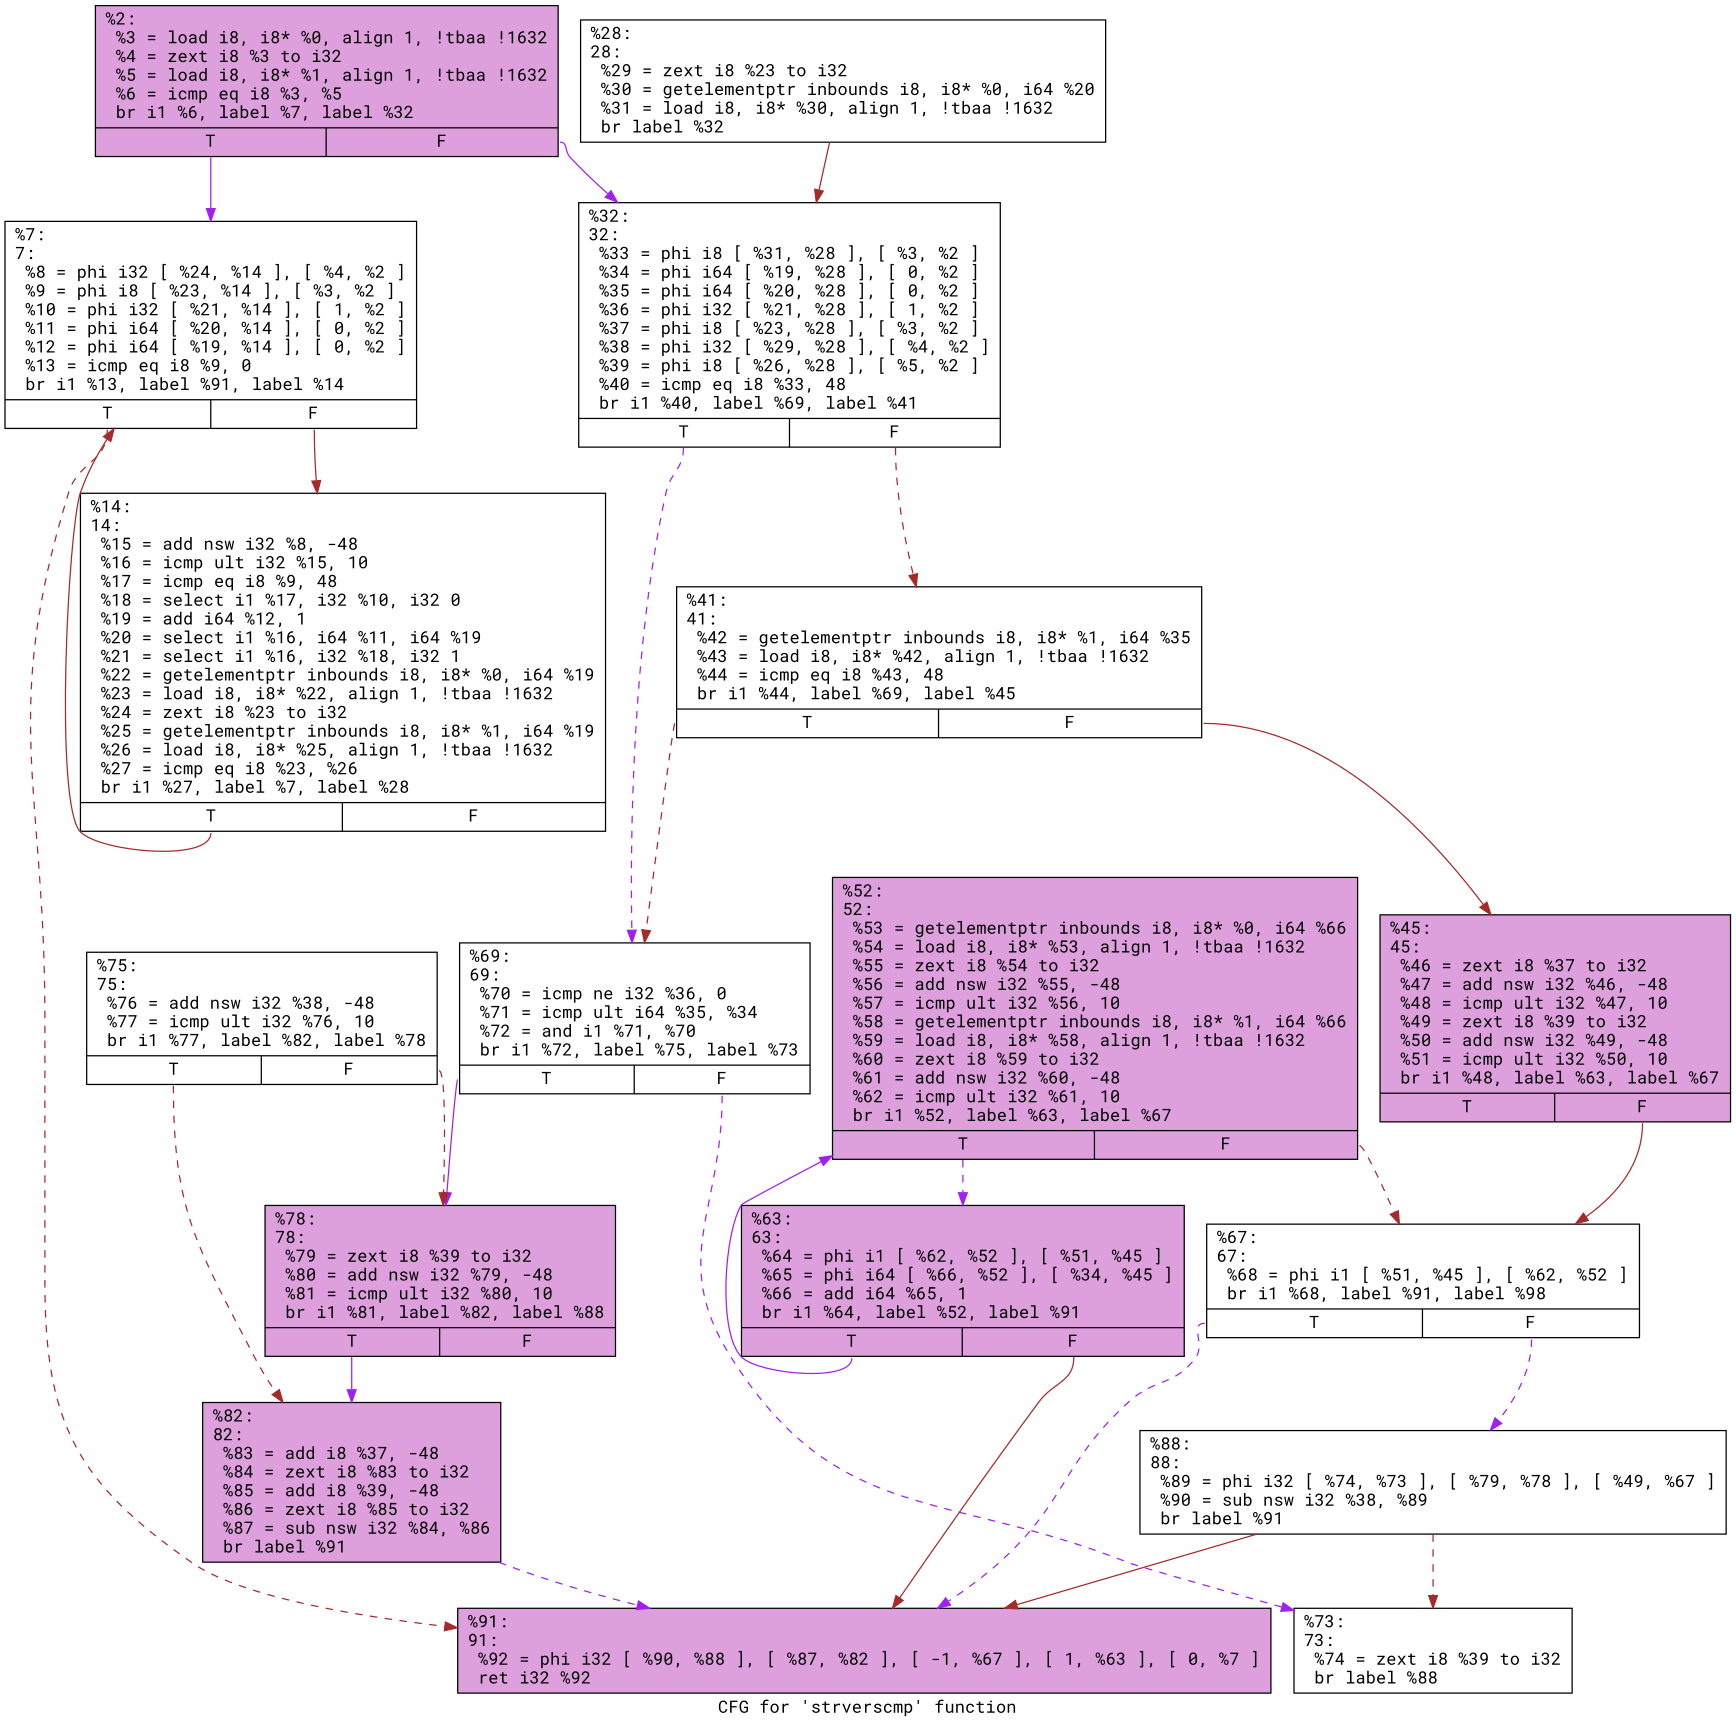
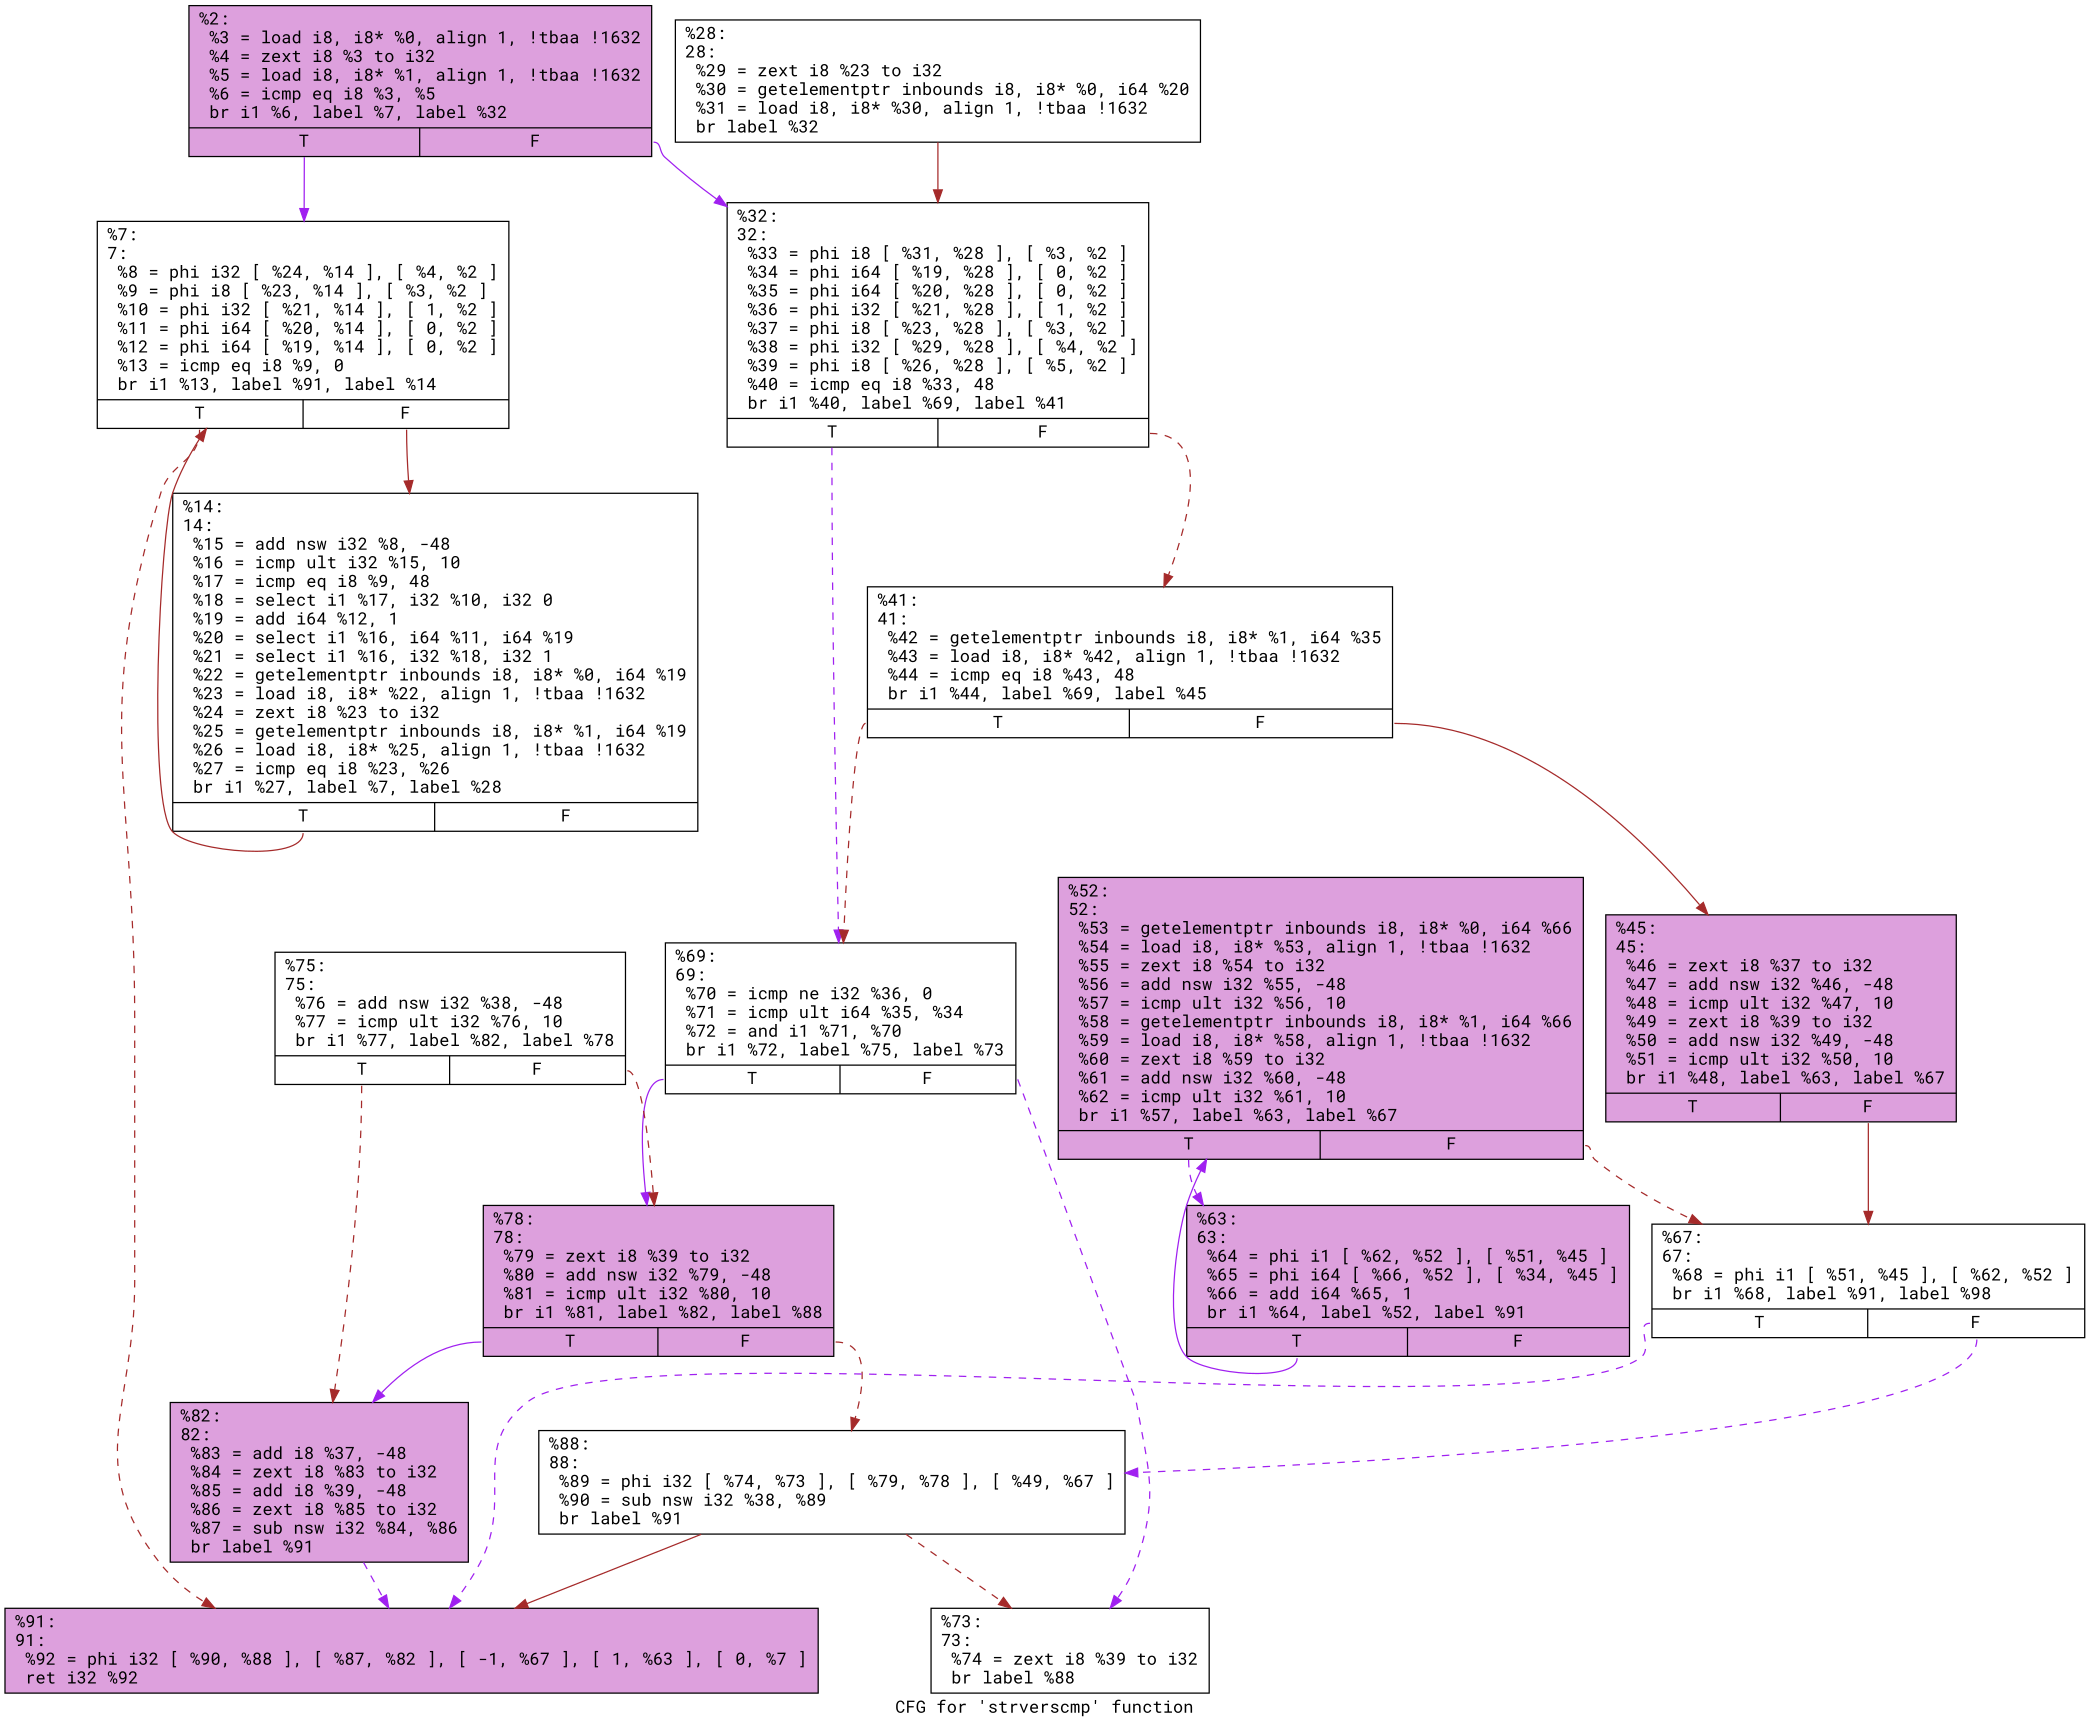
(1008, 1116) -> (1234, 1116)
none -> (861, 1366)
(986, 1475) -> none
